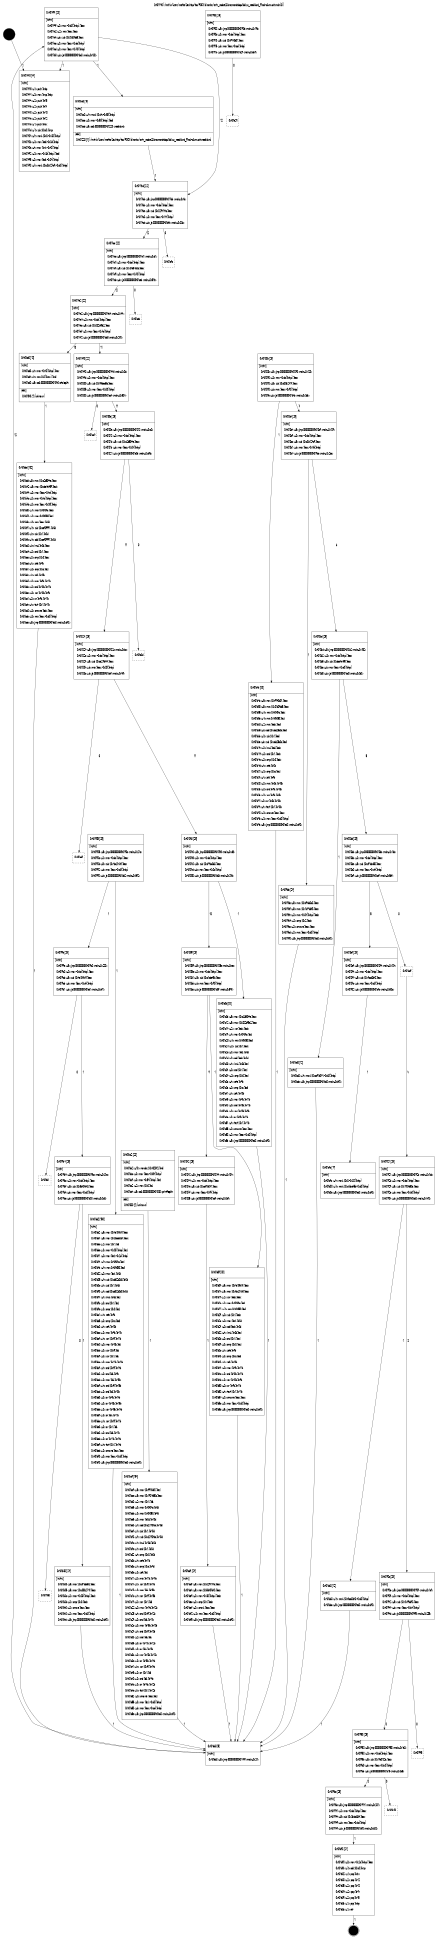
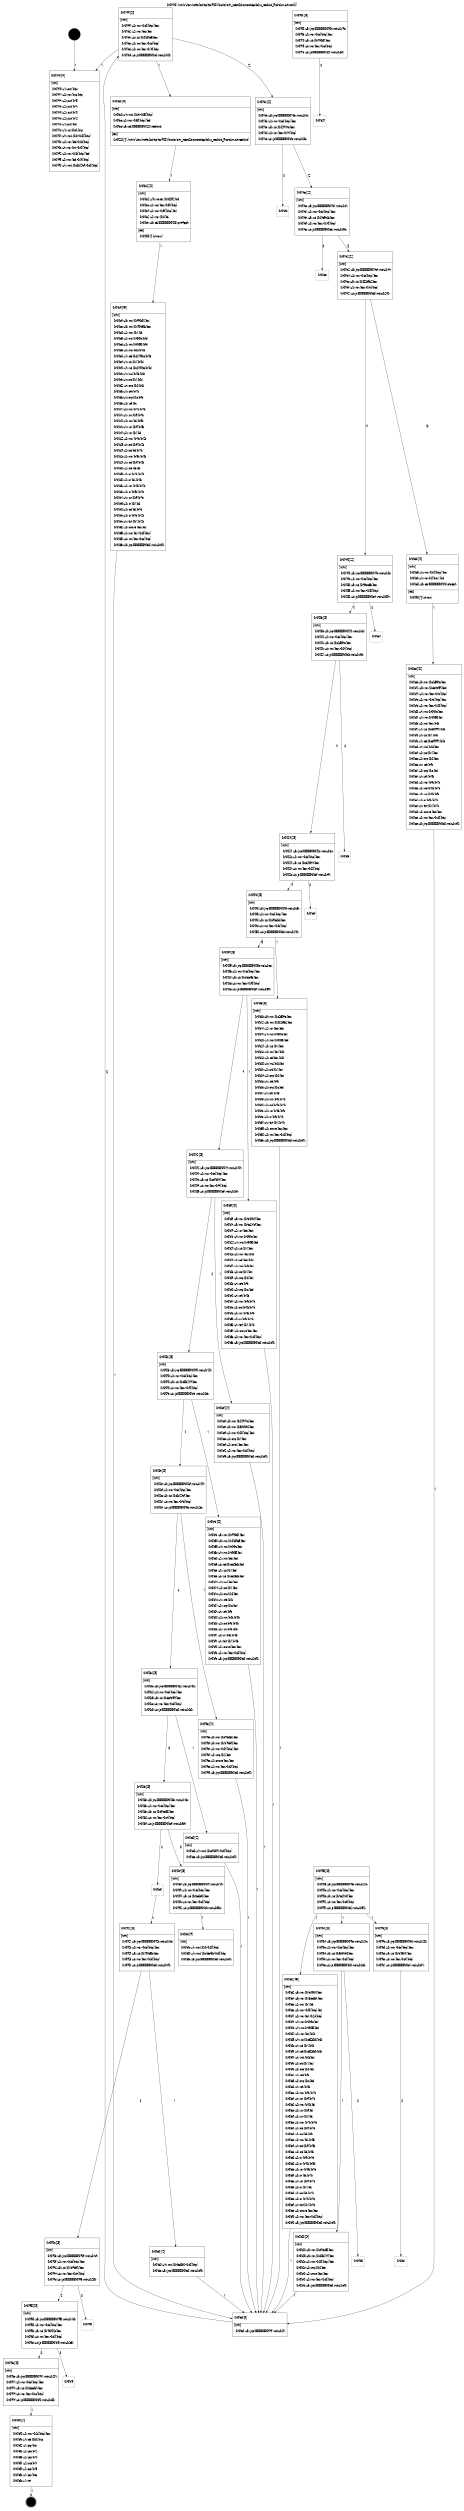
(152, 162) -> (173, 162)
(82, 1075) -> (342, 1918)
none -> (200, 1274)
